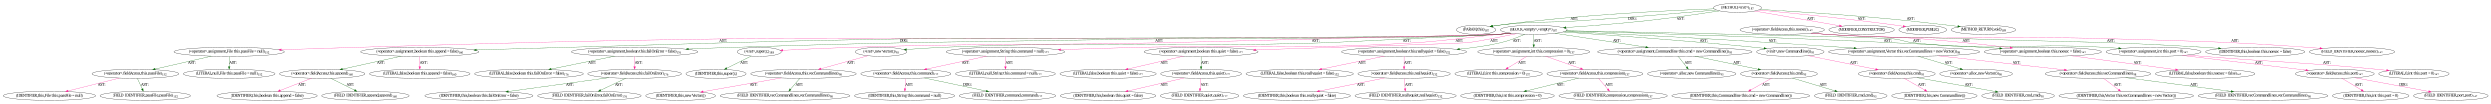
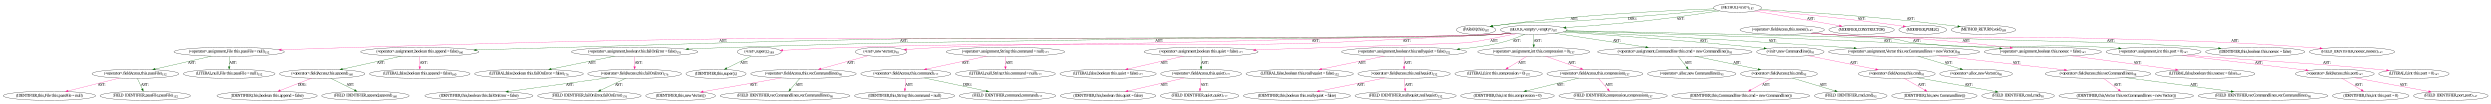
(904, 41) -> (904, 41)
(1209, 45) -> (1209, 45)
(1286, 47) -> none
(303, 85) -> (303, 85)
(2404, 85) -> (2404, 85)
